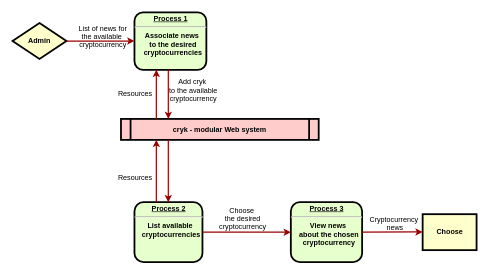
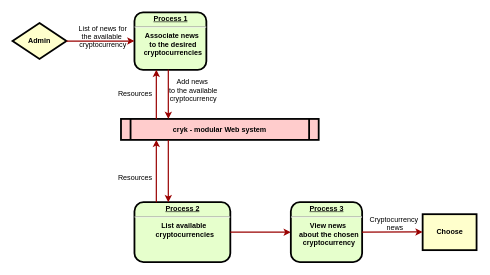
(193, 82) -> (193, 82)
(243, 212) -> none
(168, 233) -> (182, 233)
